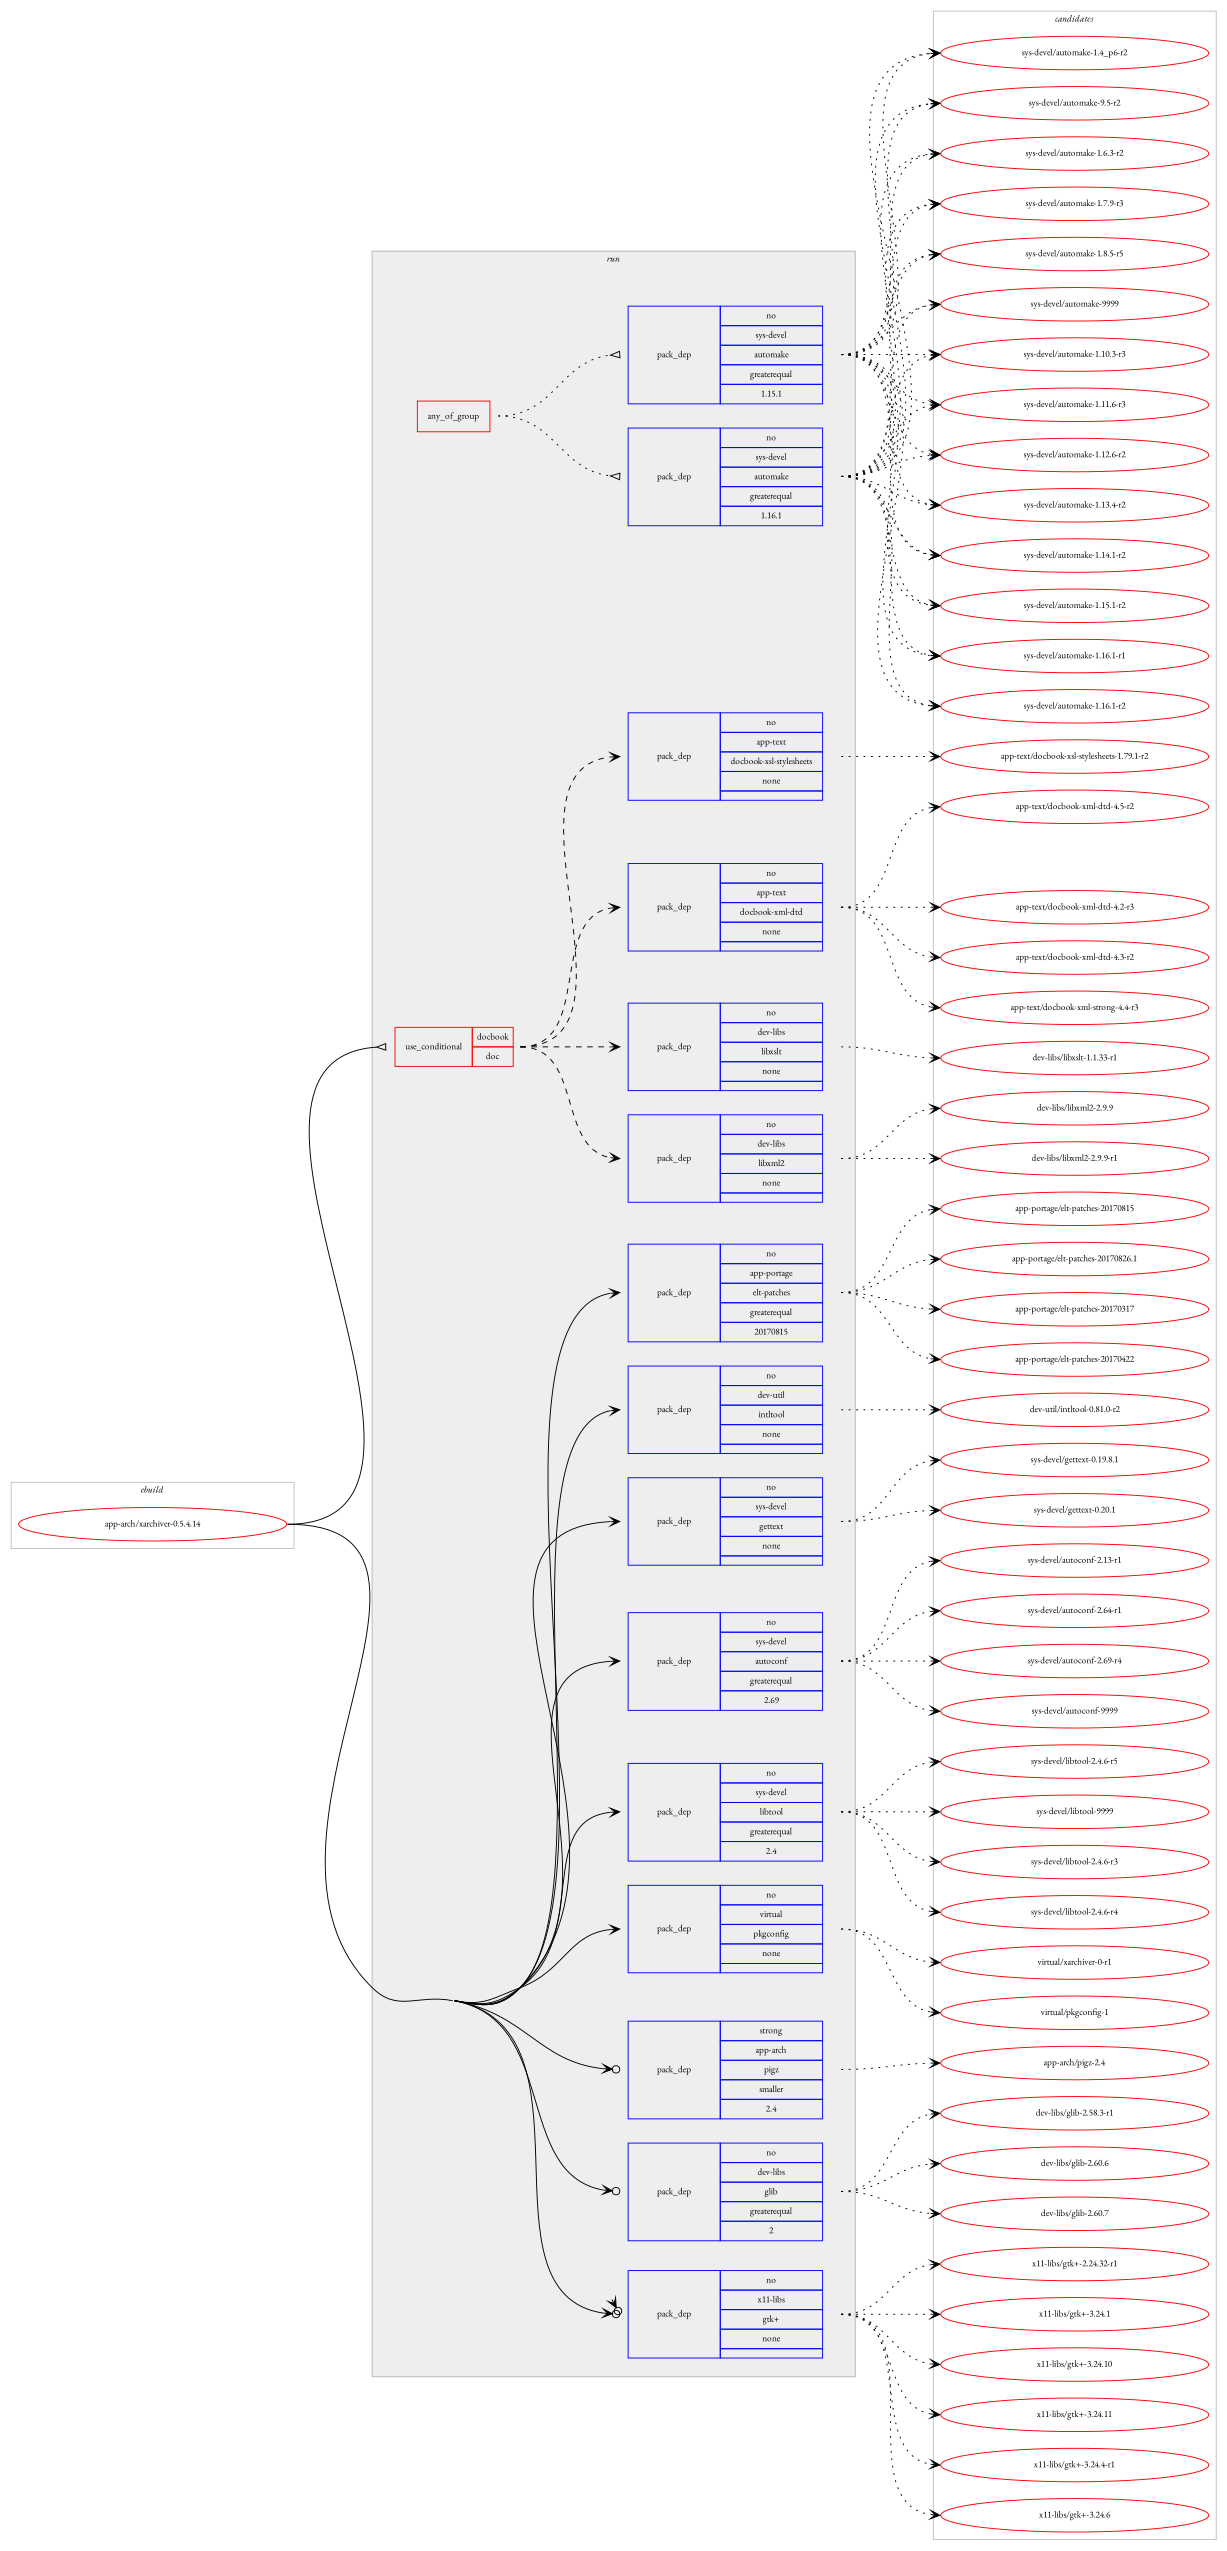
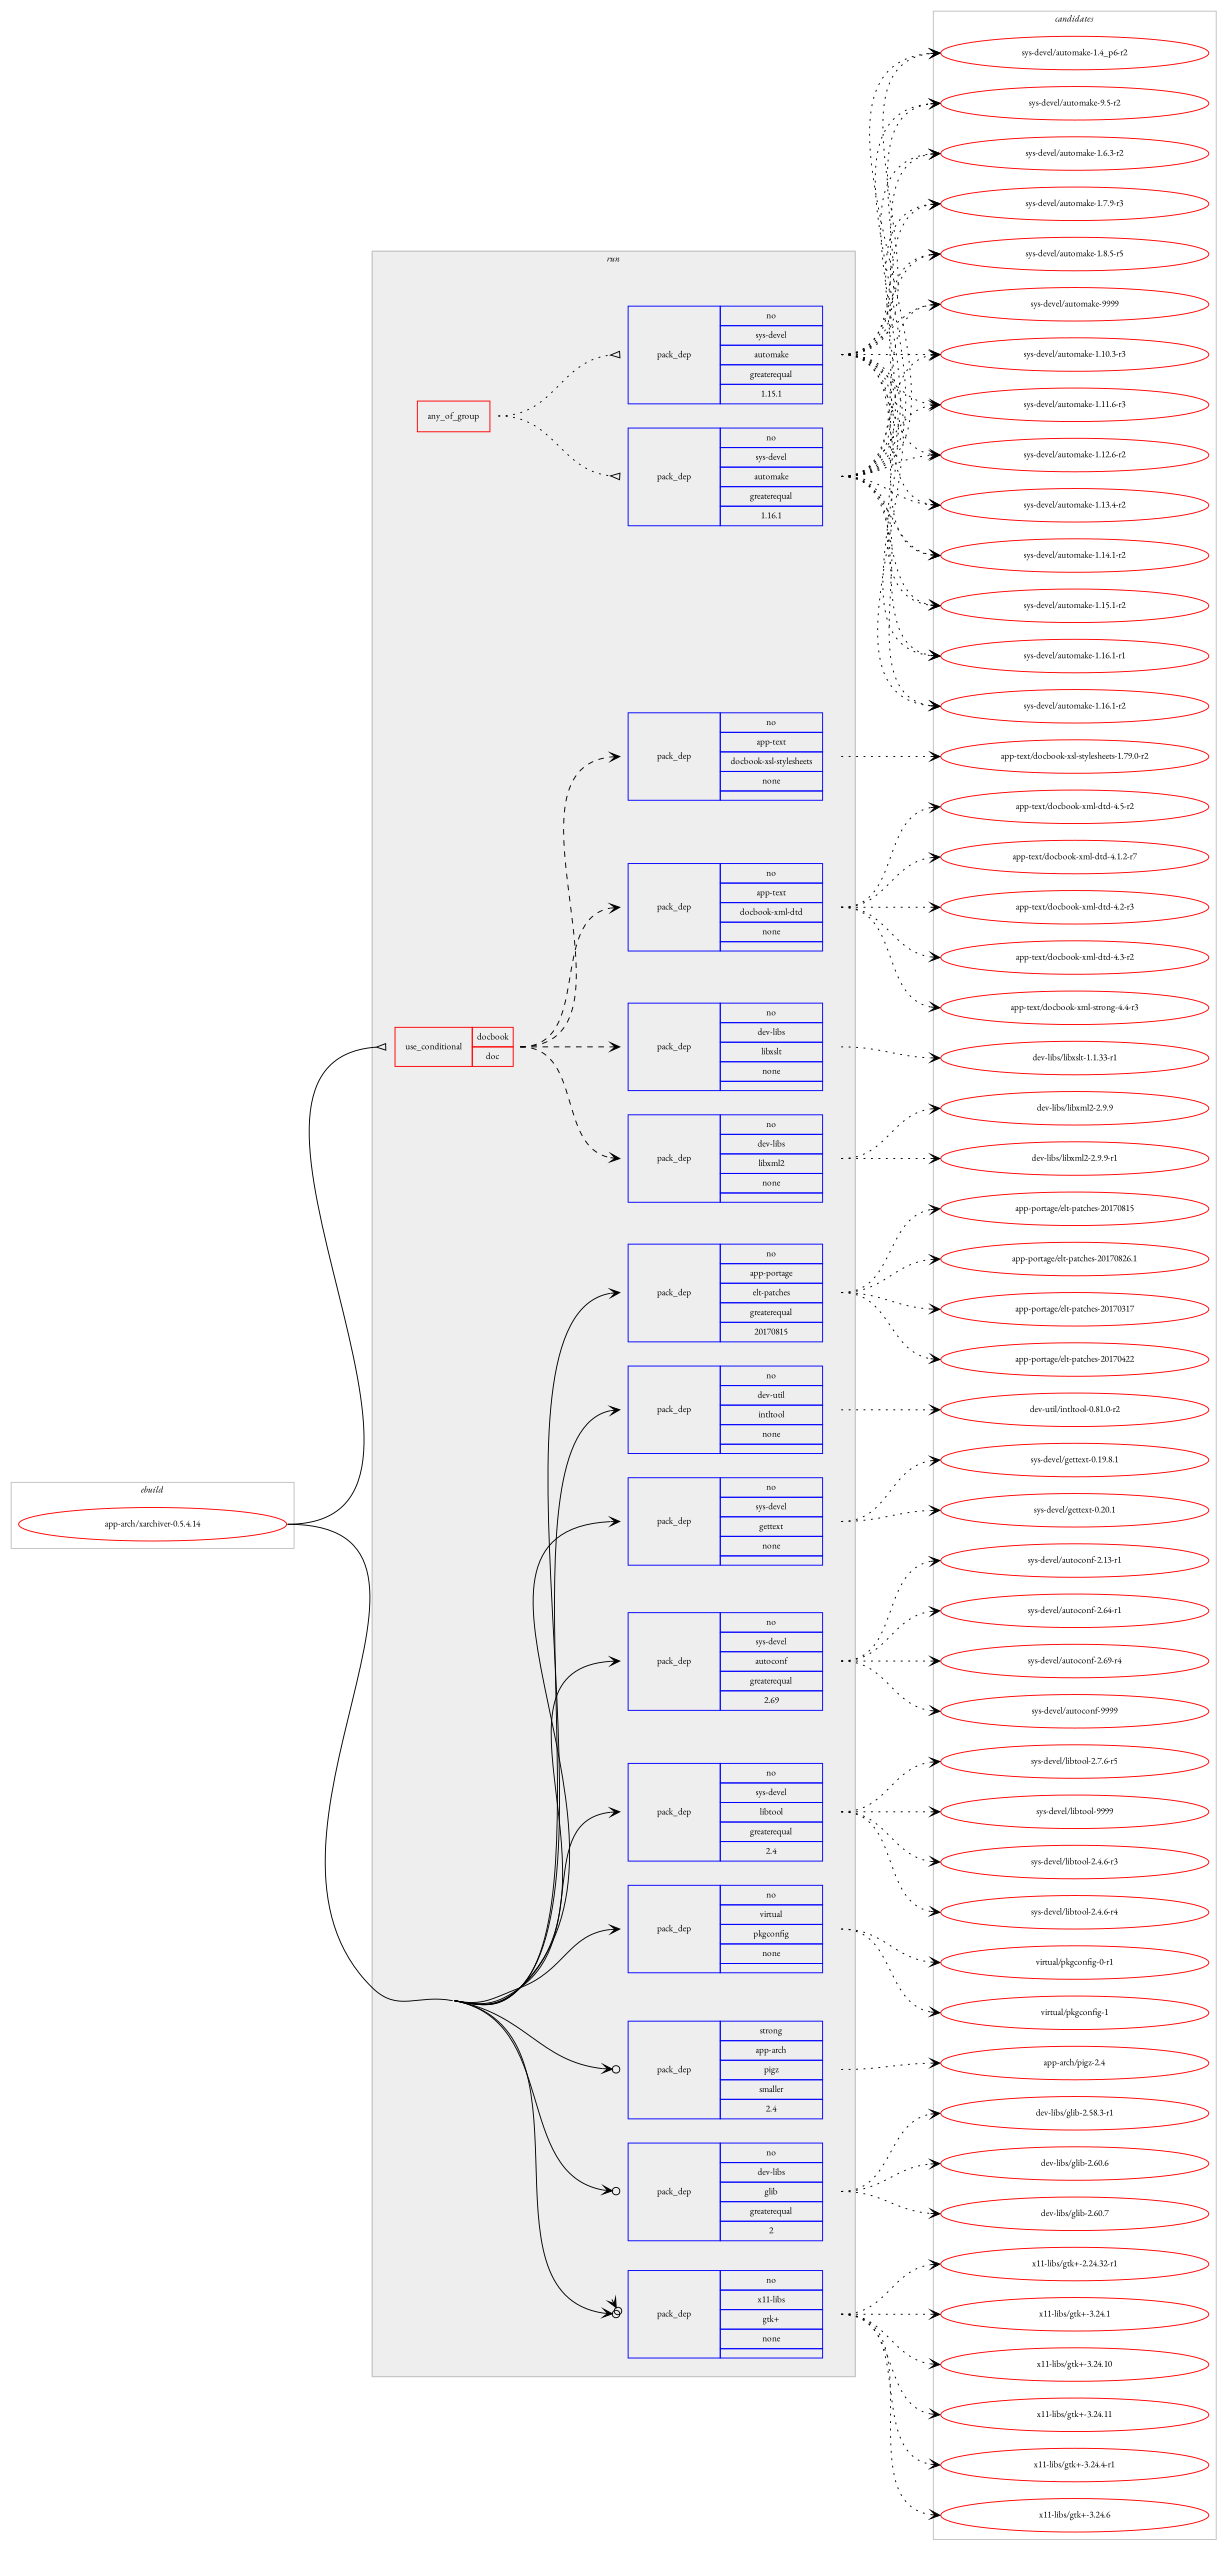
(1075, 757) -> (1075, 757)
none -> (1075, 857)
(1075, 1762) -> (1075, 1762)
(1075, 1963) -> (1075, 1963)
